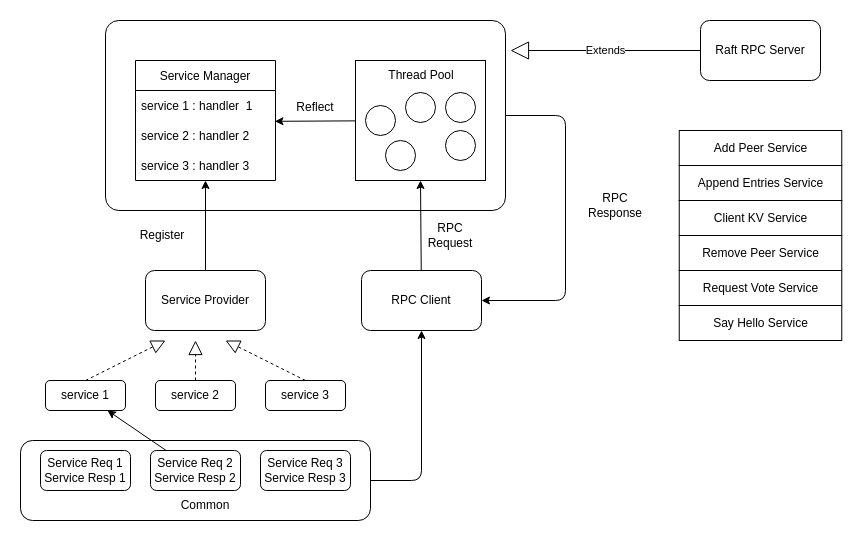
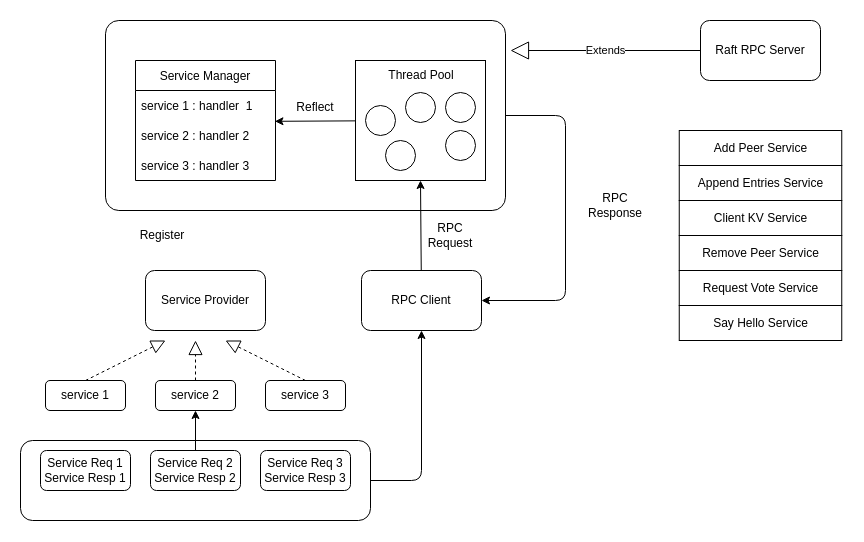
(206, 229) -> none
(139, 432) -> (196, 434)
(206, 506) -> none
